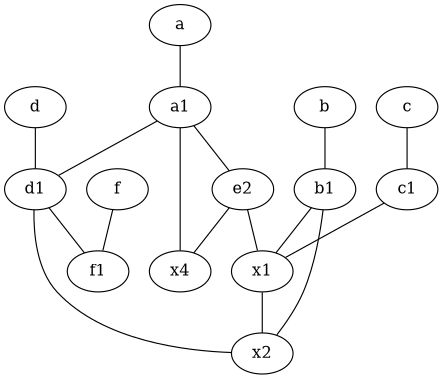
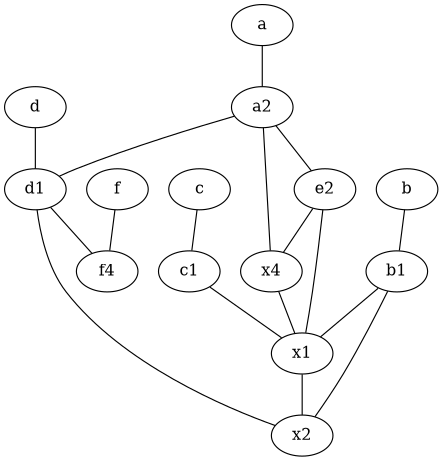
(180, 107) -> (262, 107)
(98, 271) -> (107, 271)
none -> (287, 312)
